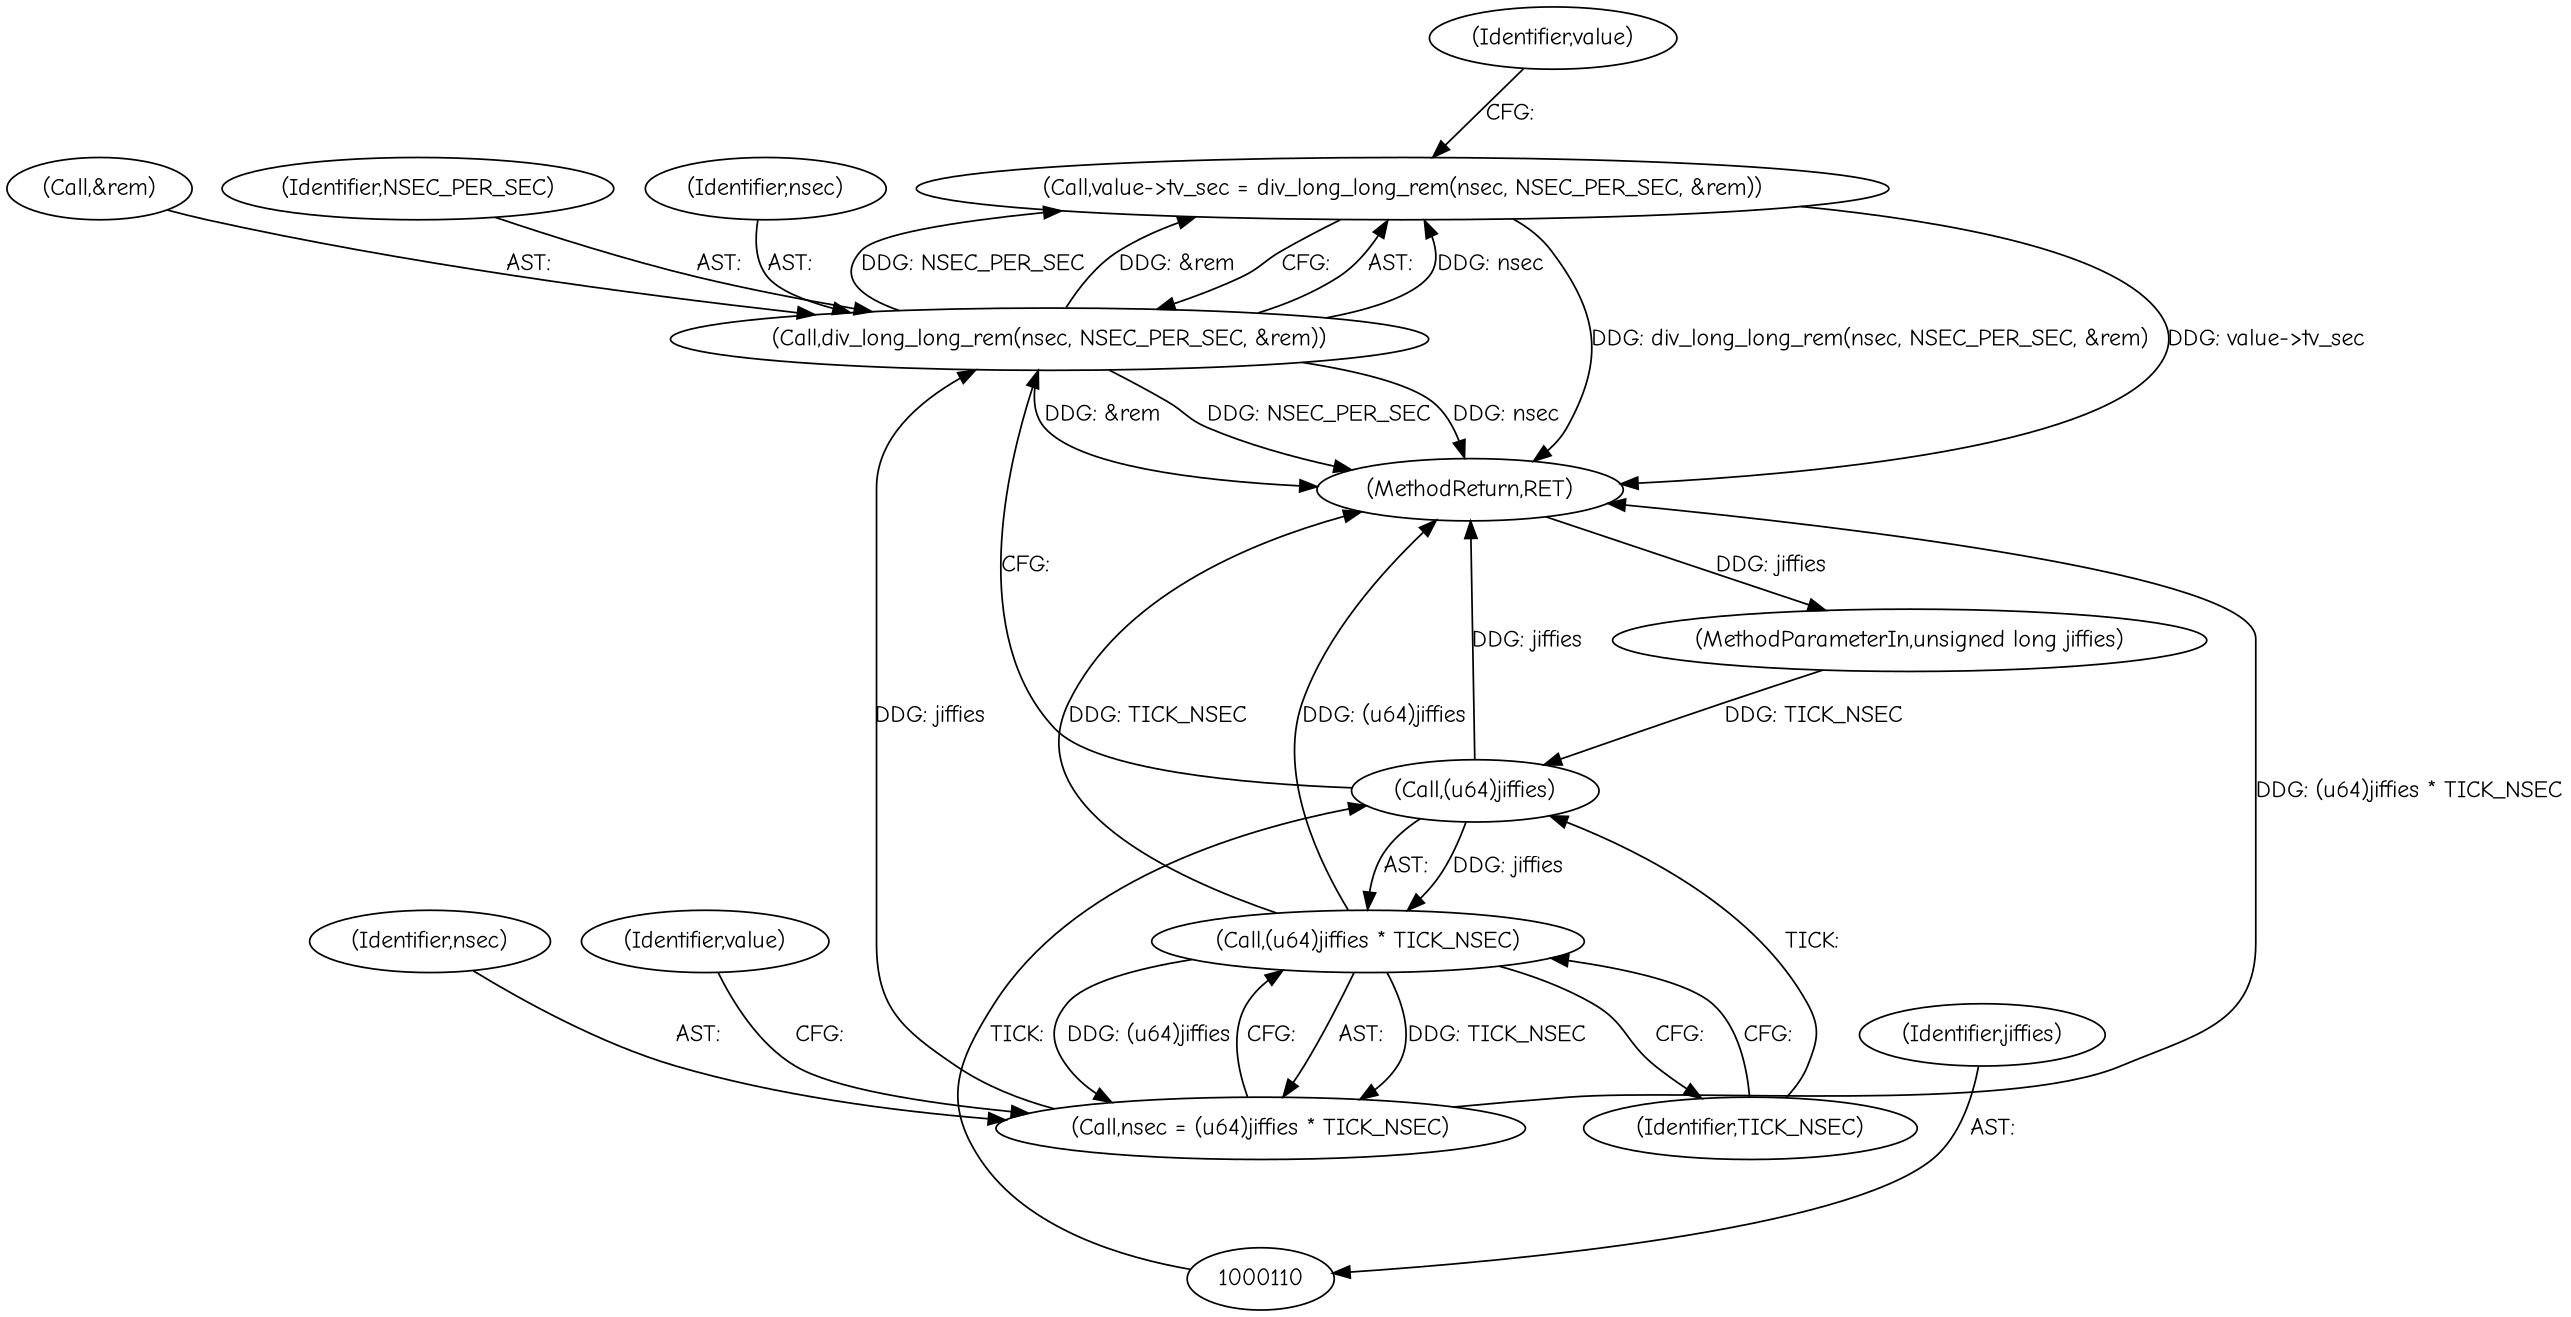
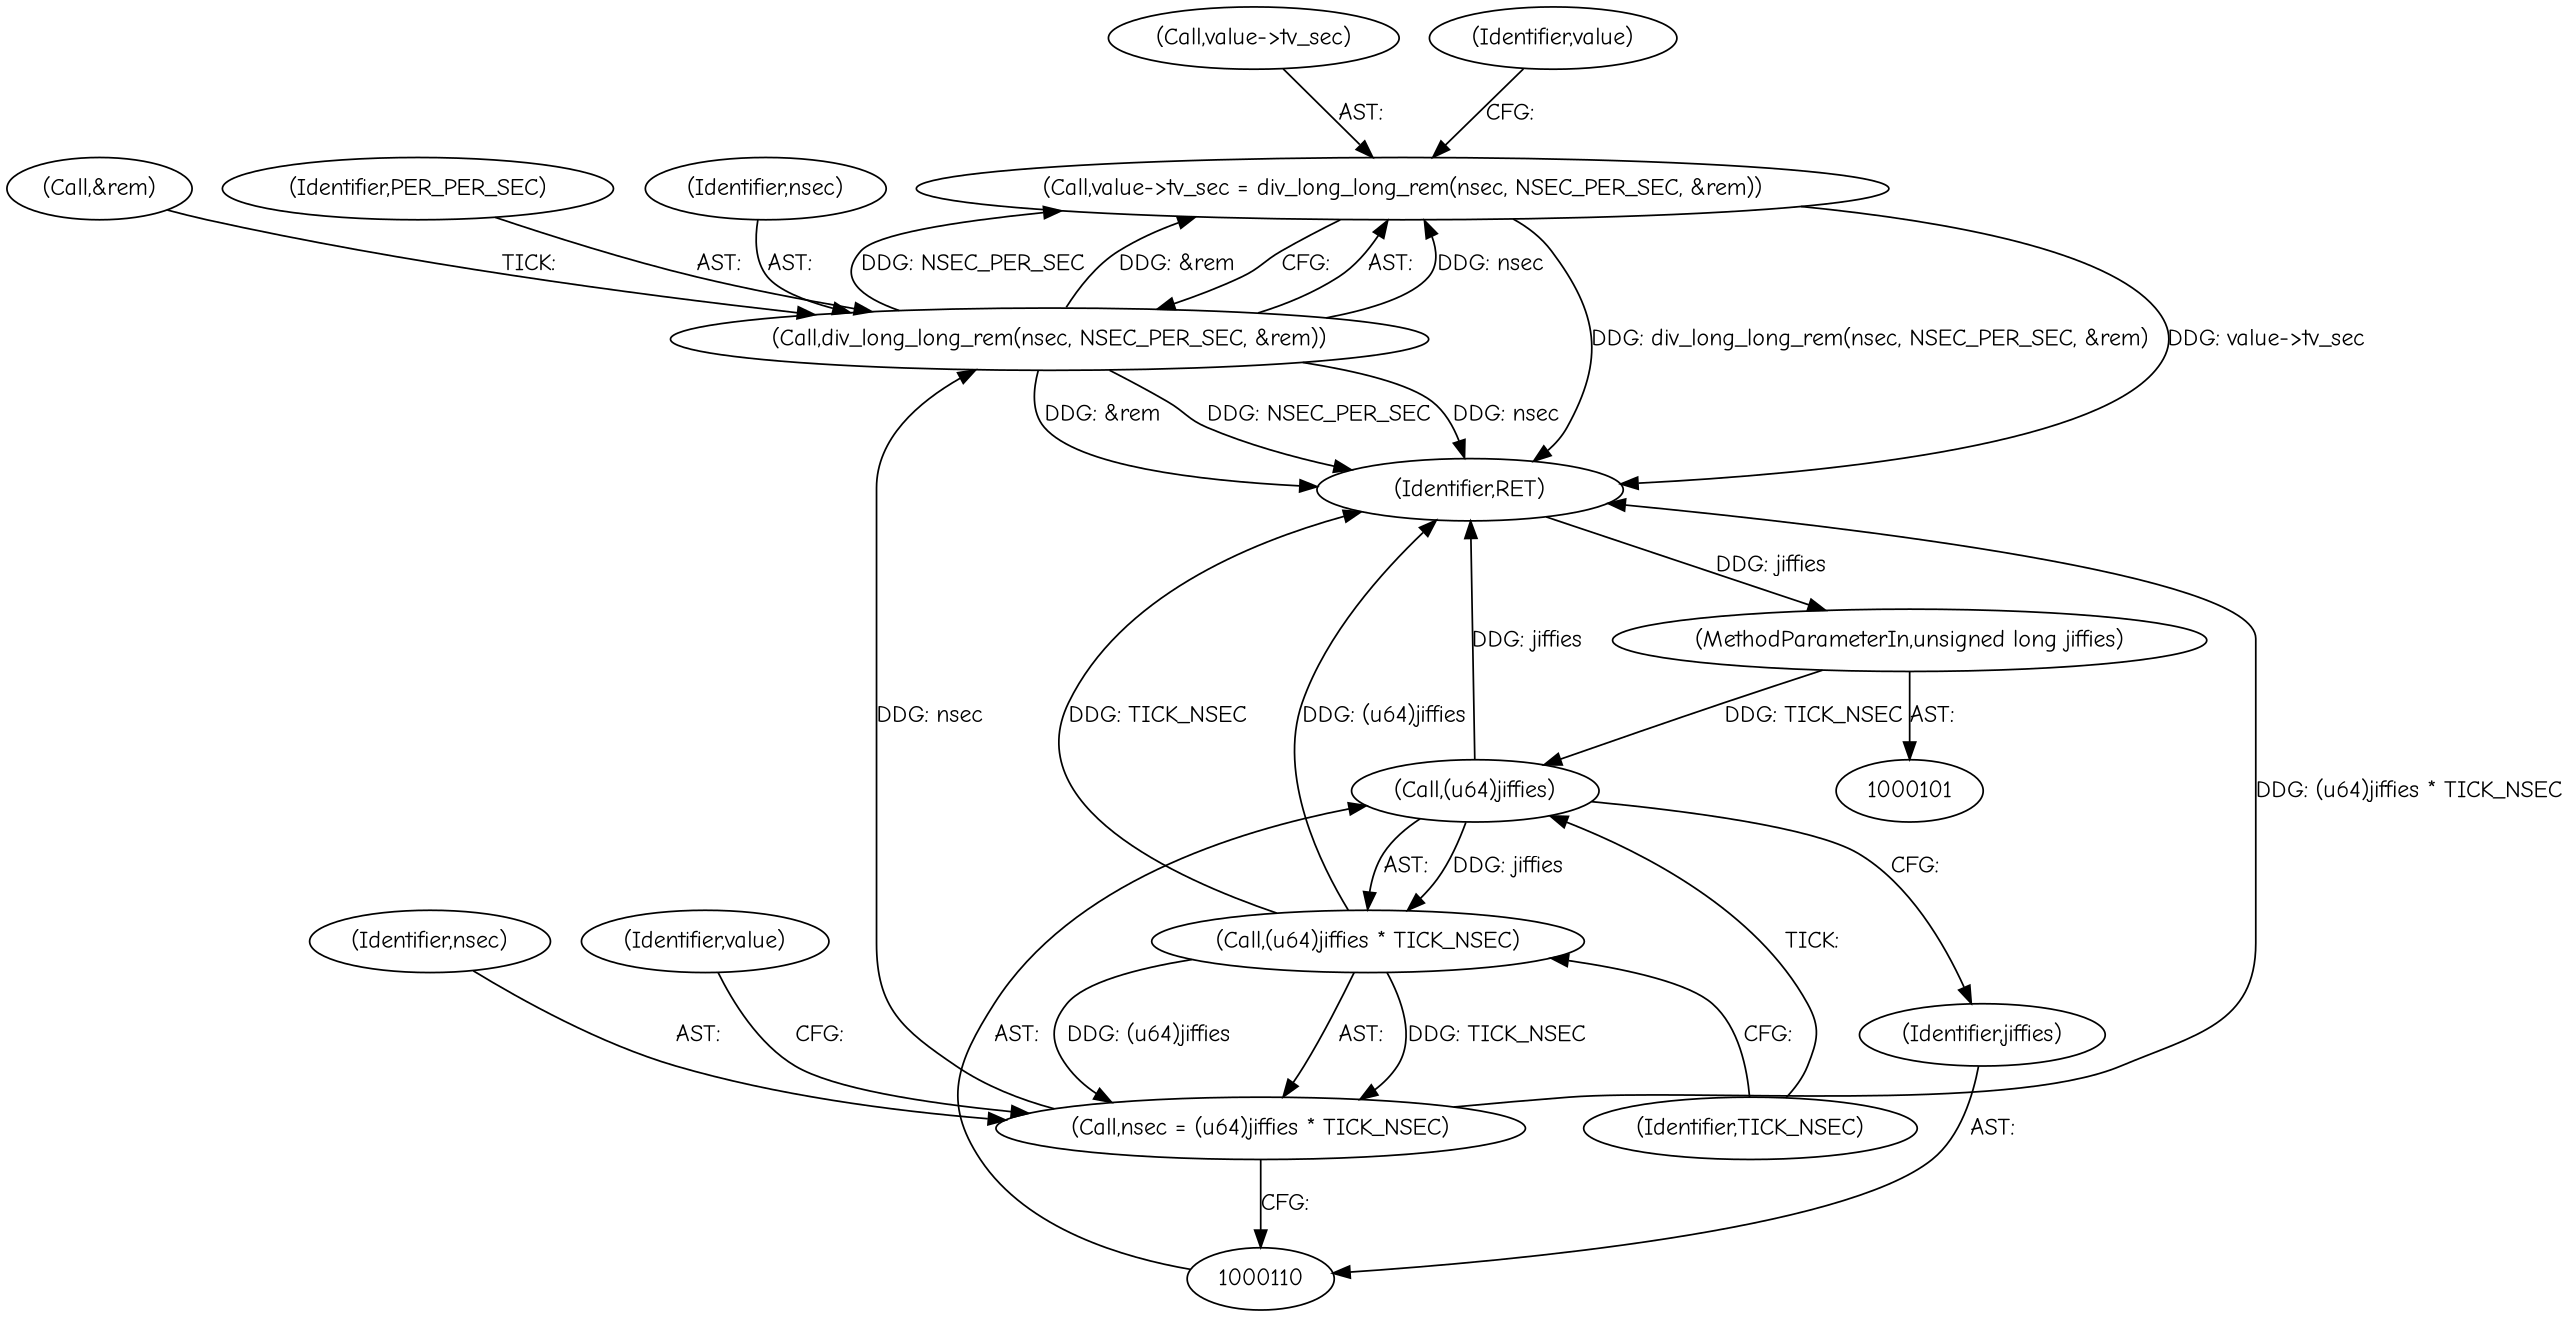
none -> (1254, 38)
(418, 189) -> (418, 189)
(533, 264) -> (533, 264)
(1470, 490) -> (1470, 490)
(1040, 708) -> (1812, 836)
(930, 716) -> (930, 716)
none -> (1910, 791)
(1604, 1011) -> none
(1237, 1034) -> (1261, 1195)
(1021, 1035) -> (1021, 1035)
